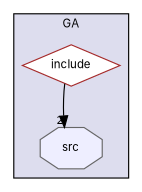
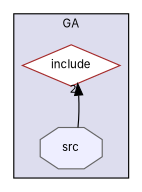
(64, 100) -> (79, 111)
